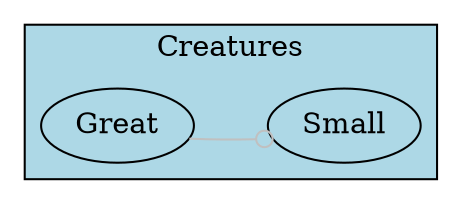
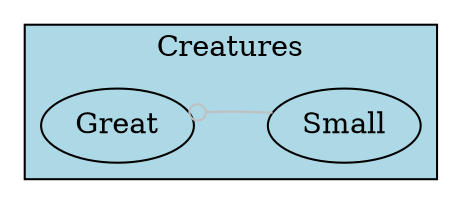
(223, 140) -> (239, 112)
